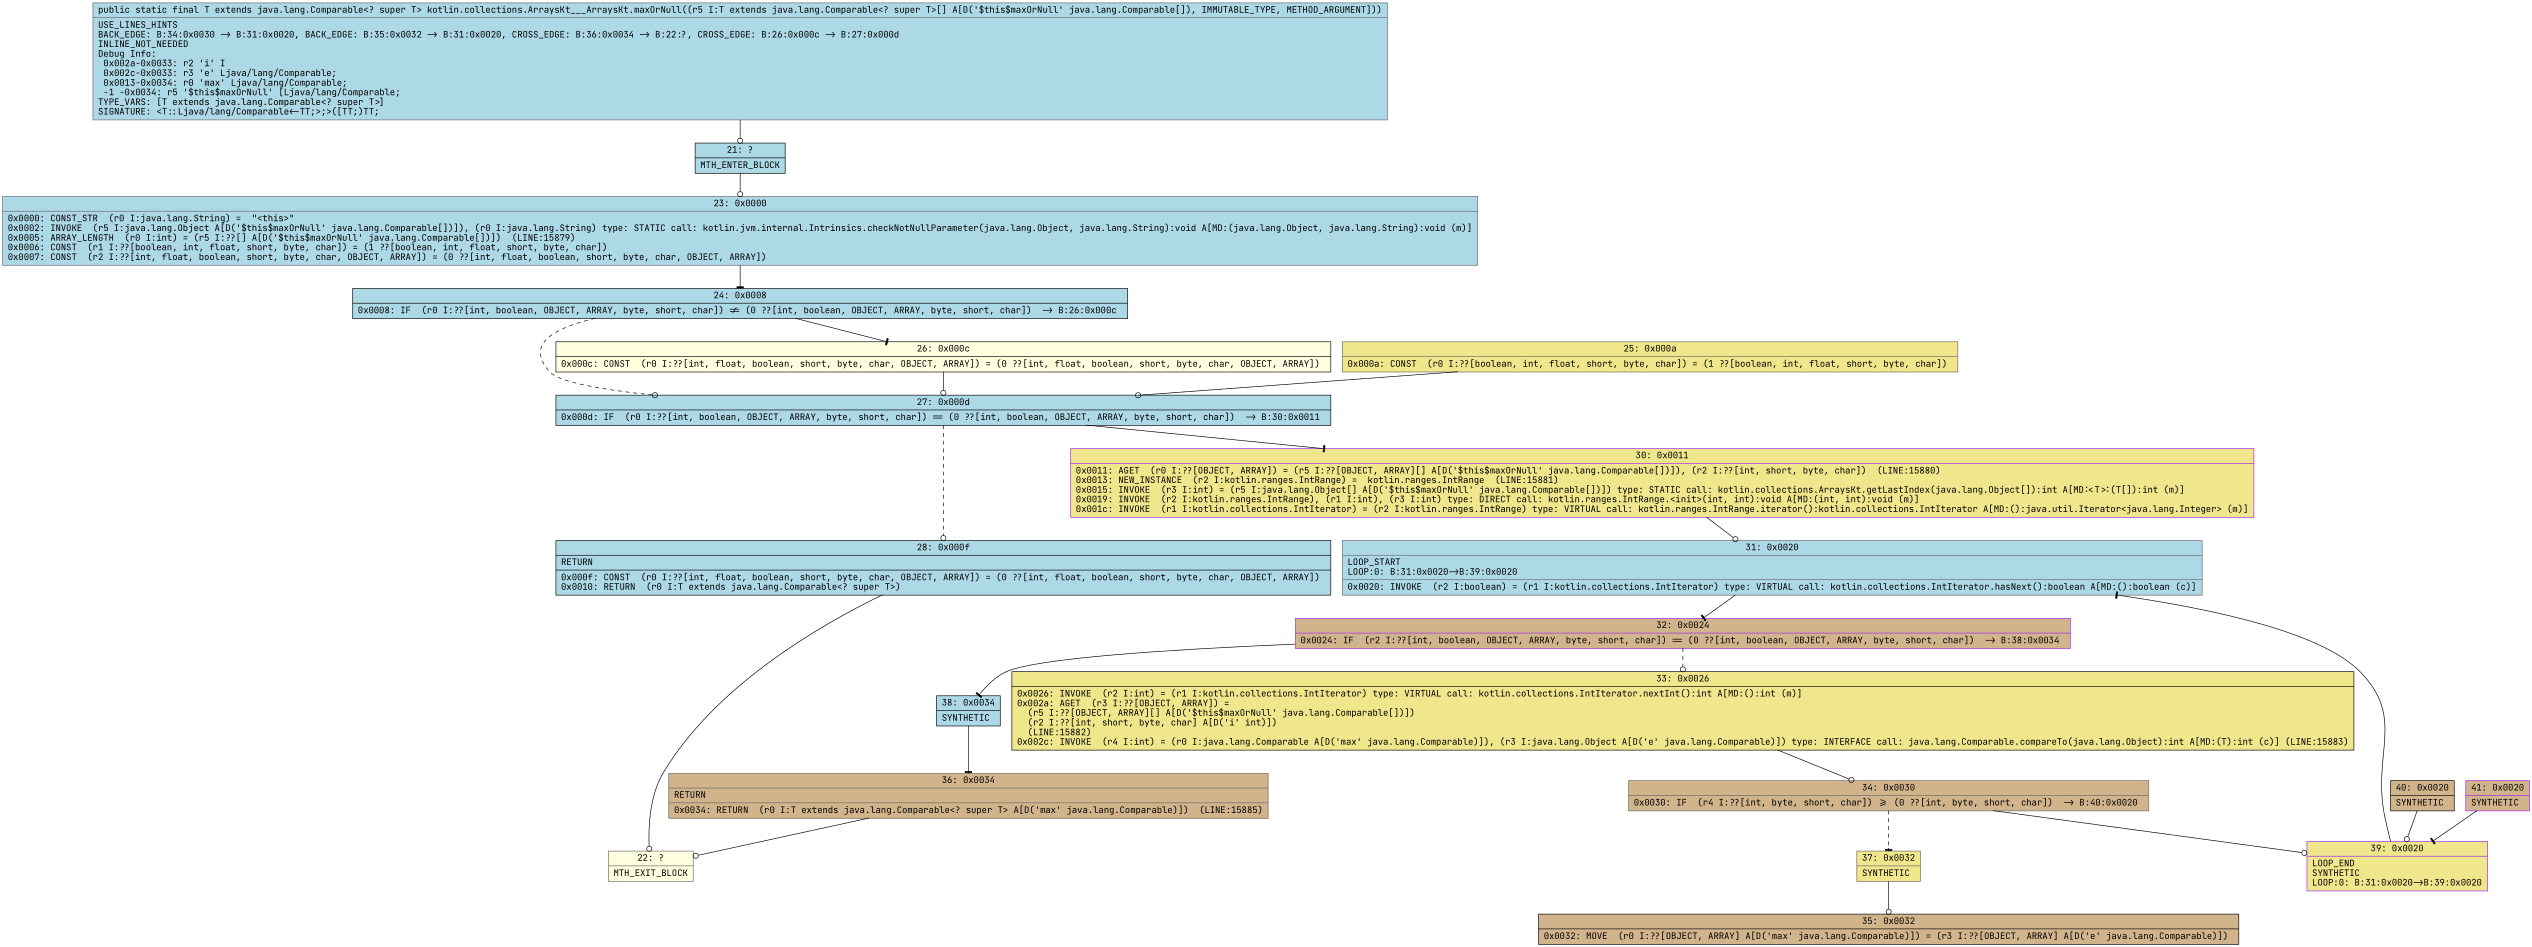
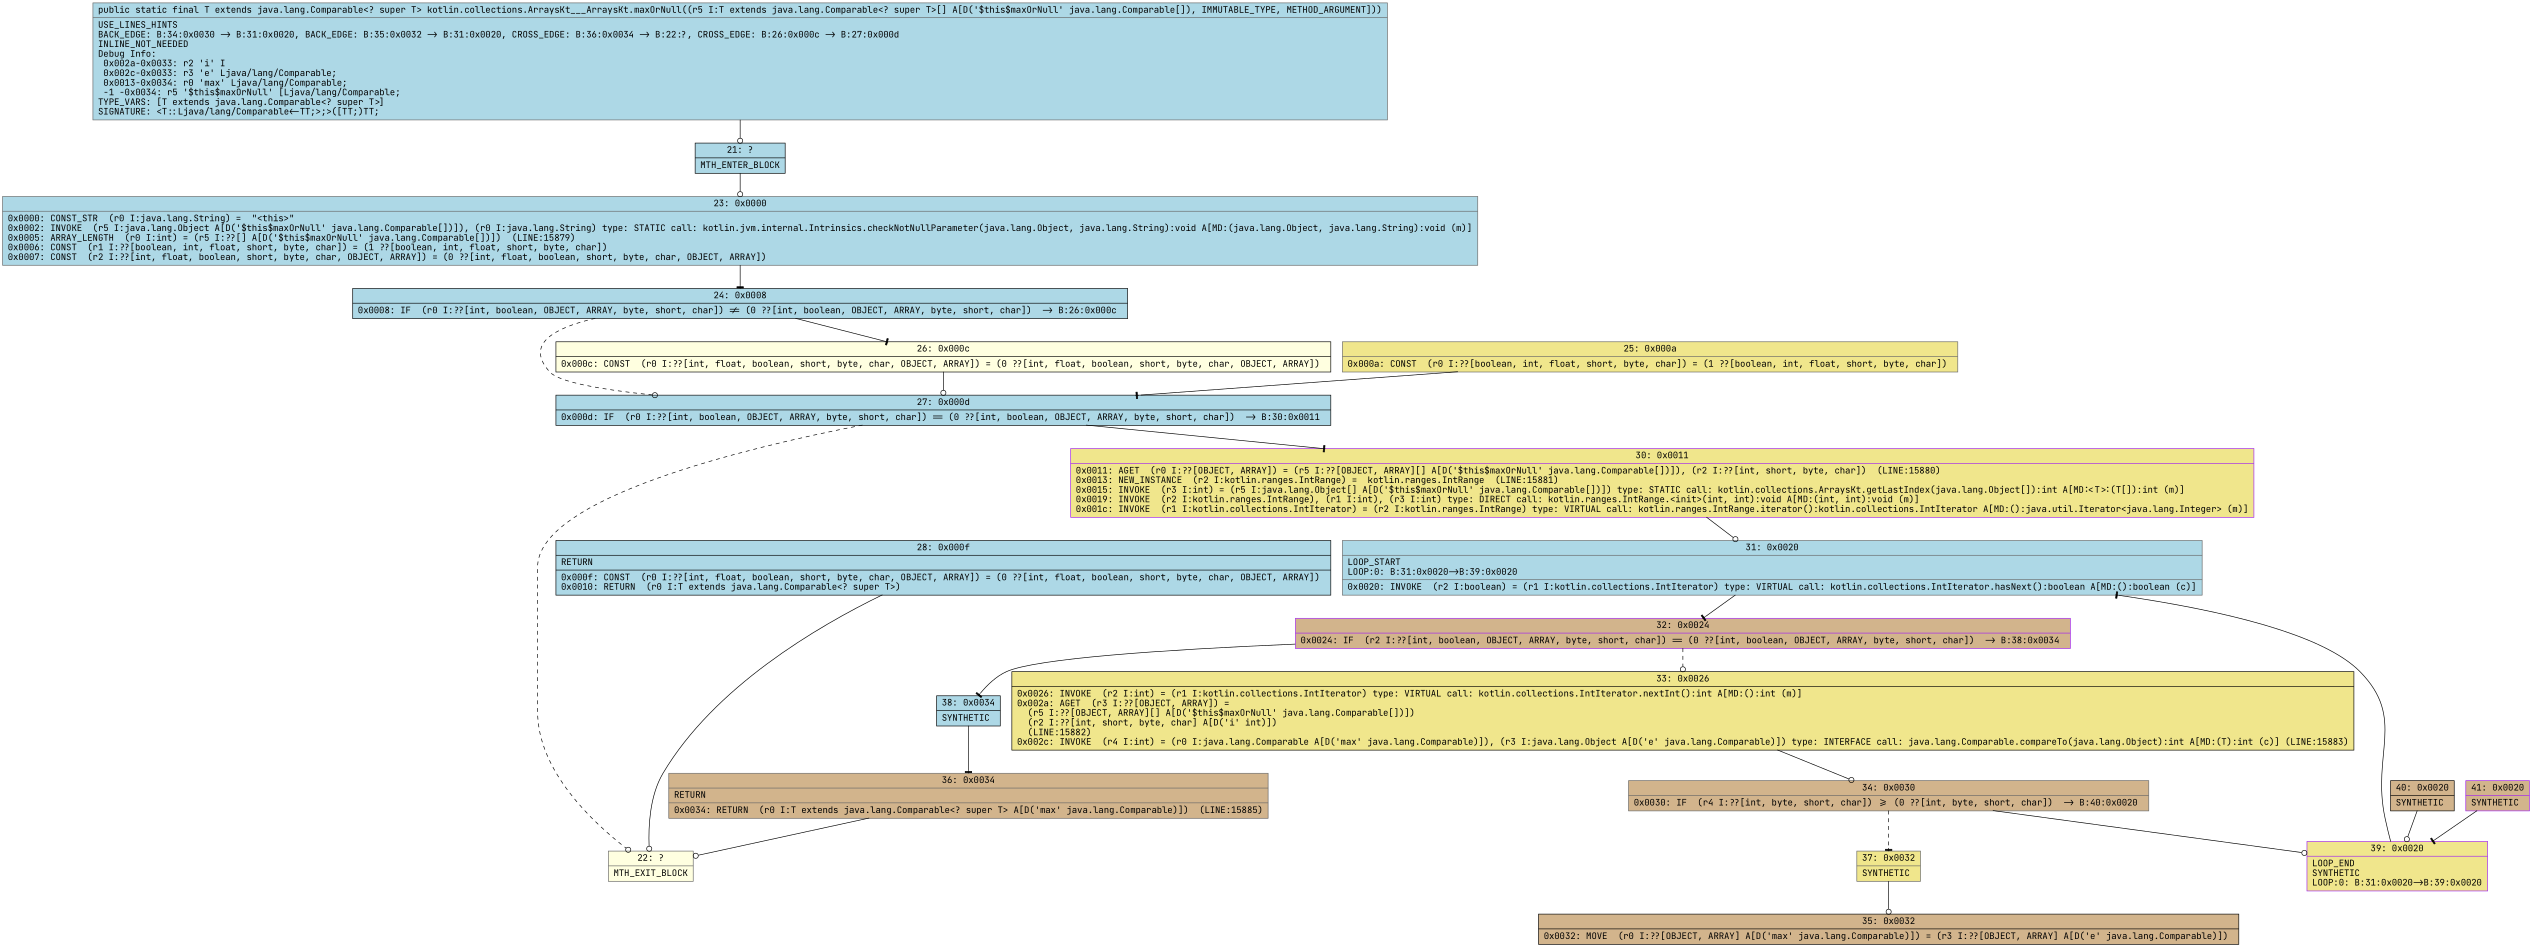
(1299, 383) -> (1299, 383)
(943, 480) -> (547, 542)
